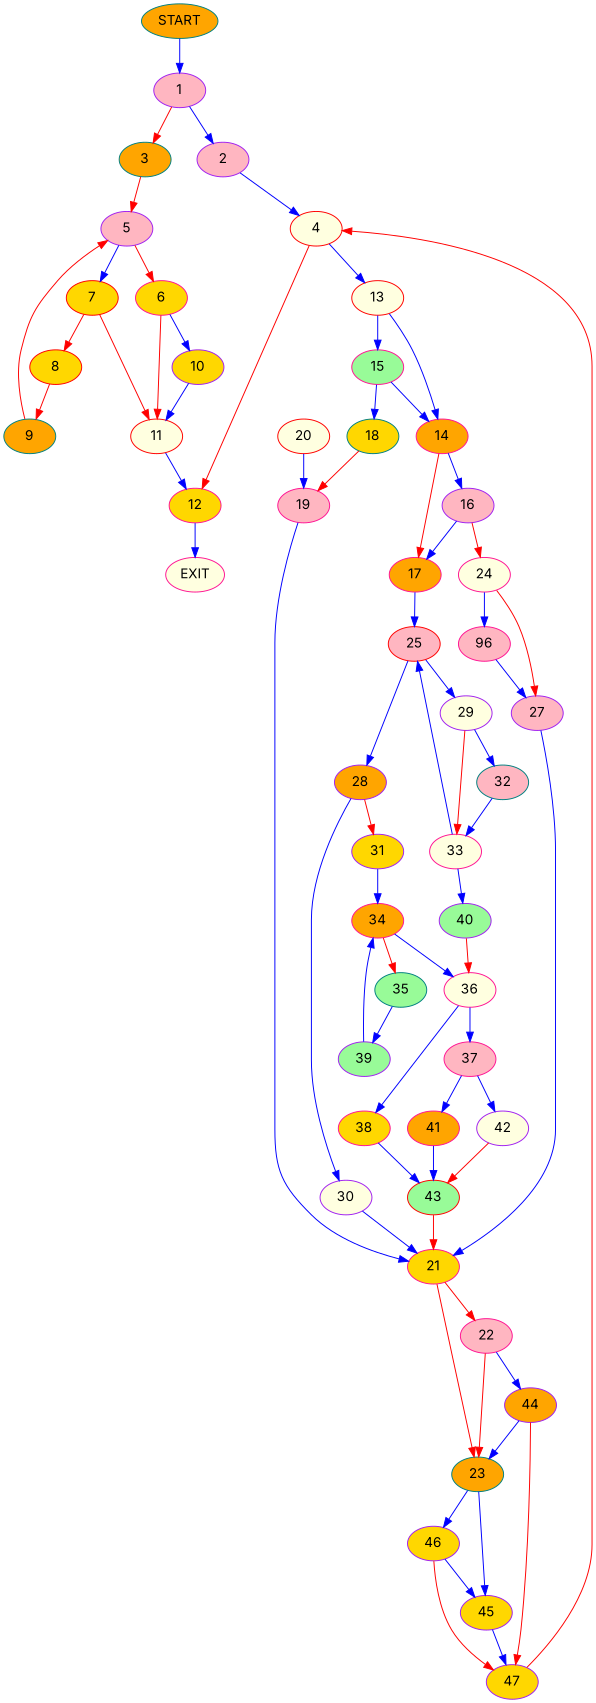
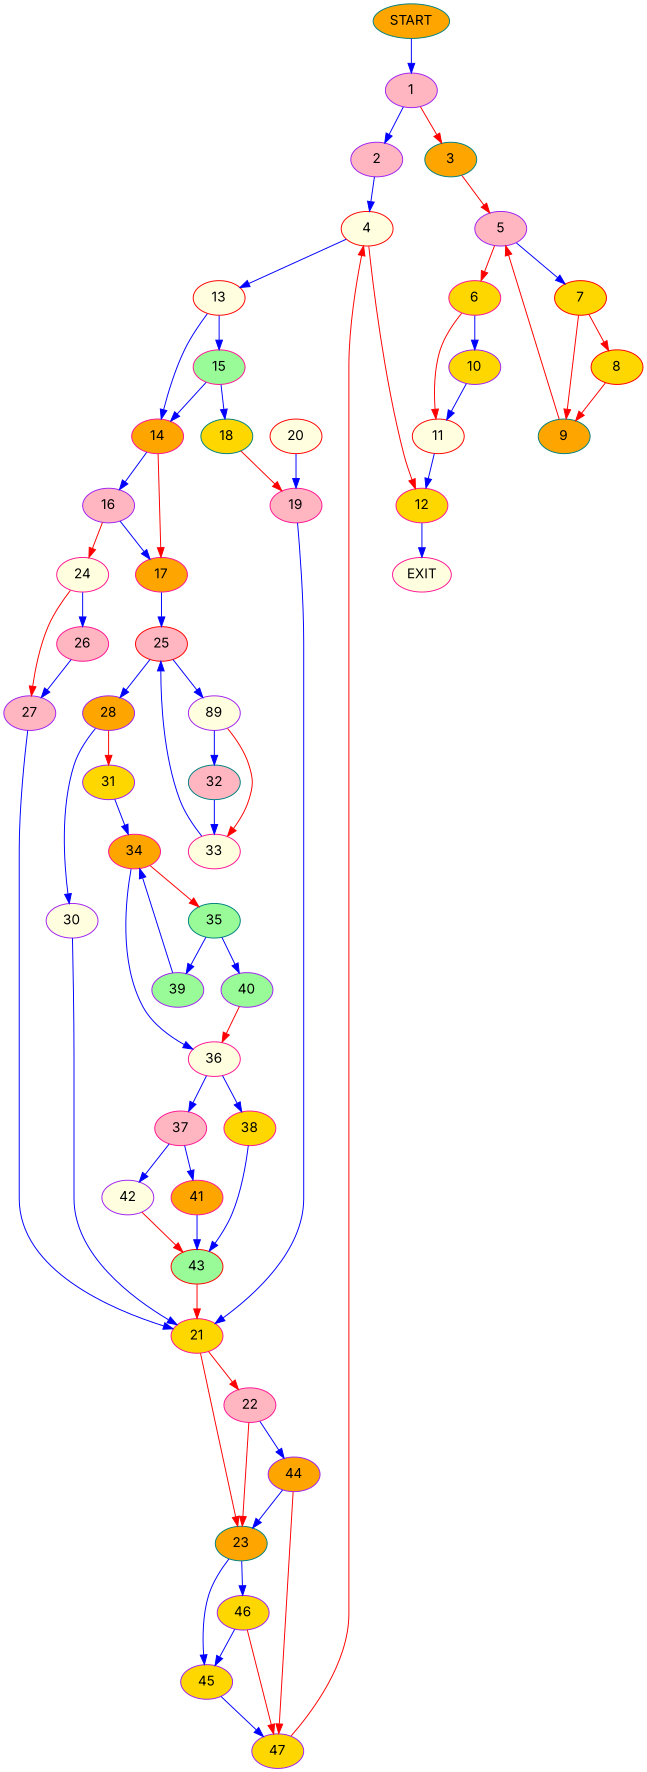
(122, 363) -> (573, 362)
(484, 644) -> (83, 644)
(466, 713) -> (214, 713)
(460, 881) -> (228, 951)
